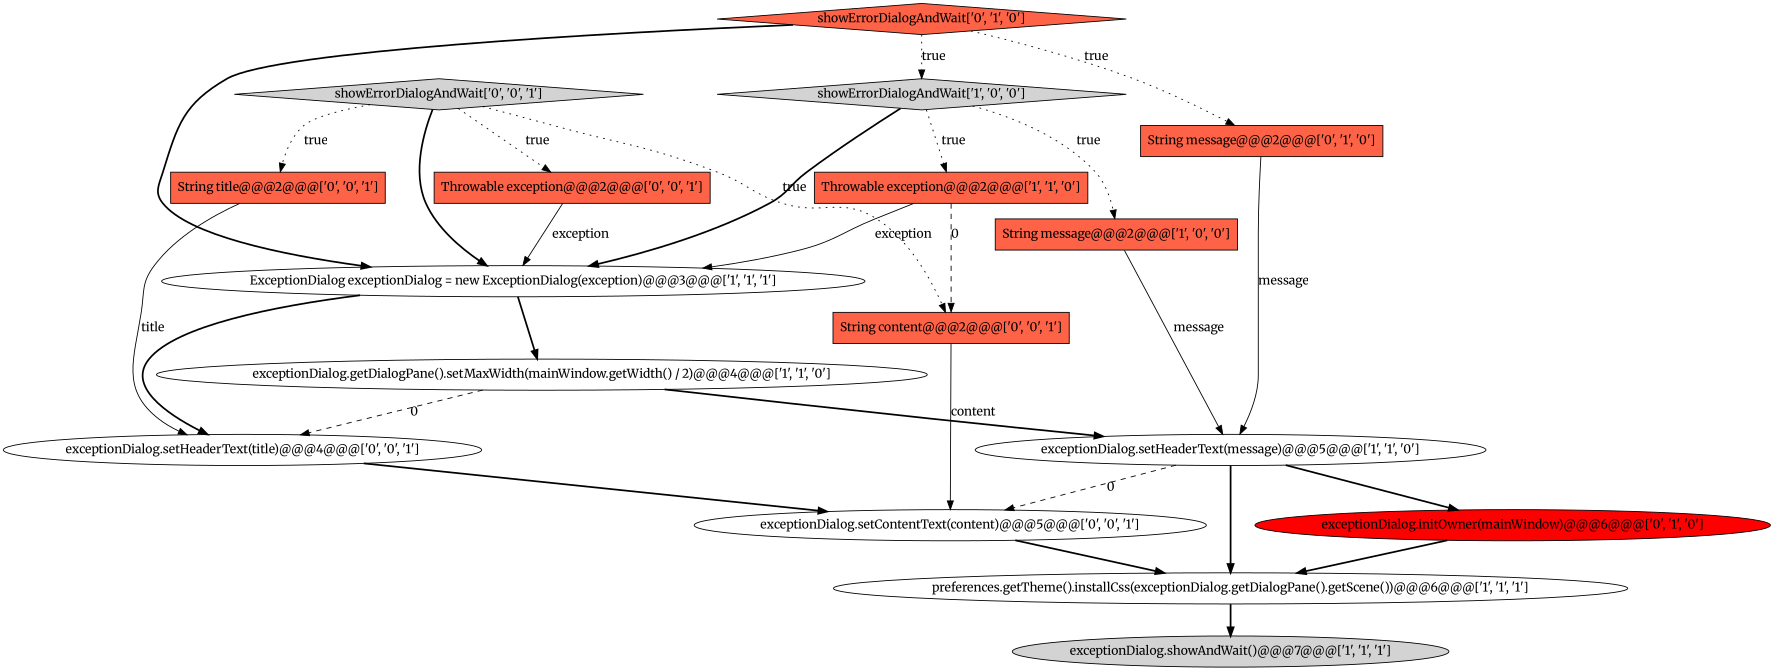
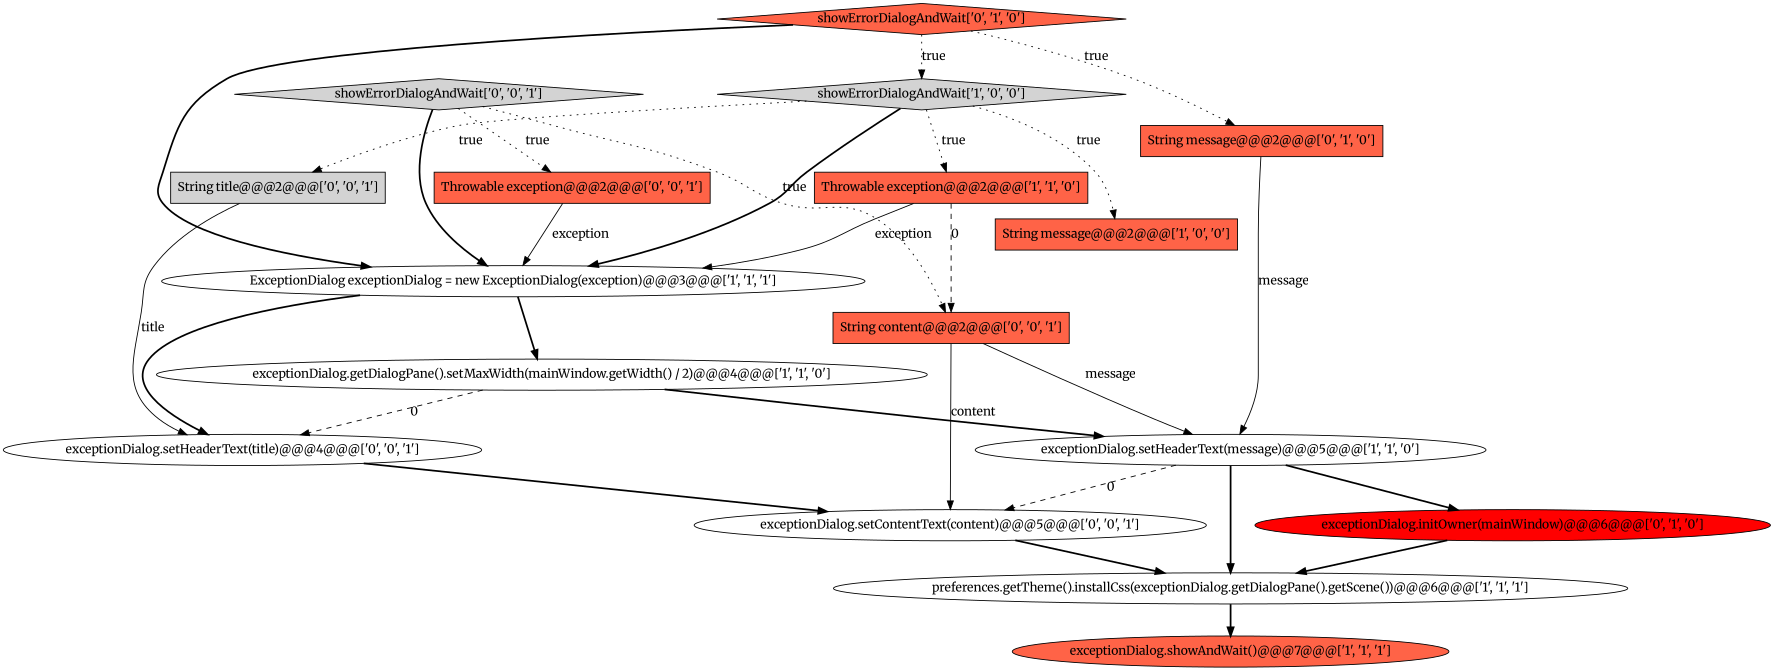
(315, 119) -> (560, 116)
(278, 188) -> (278, 188)
(1171, 338) -> (1083, 388)
(1231, 652) -> (1231, 652)
